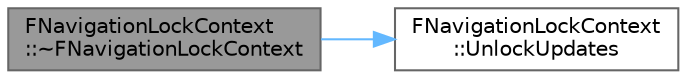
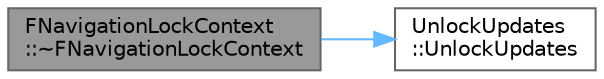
(537, 39) -> (495, 39)
